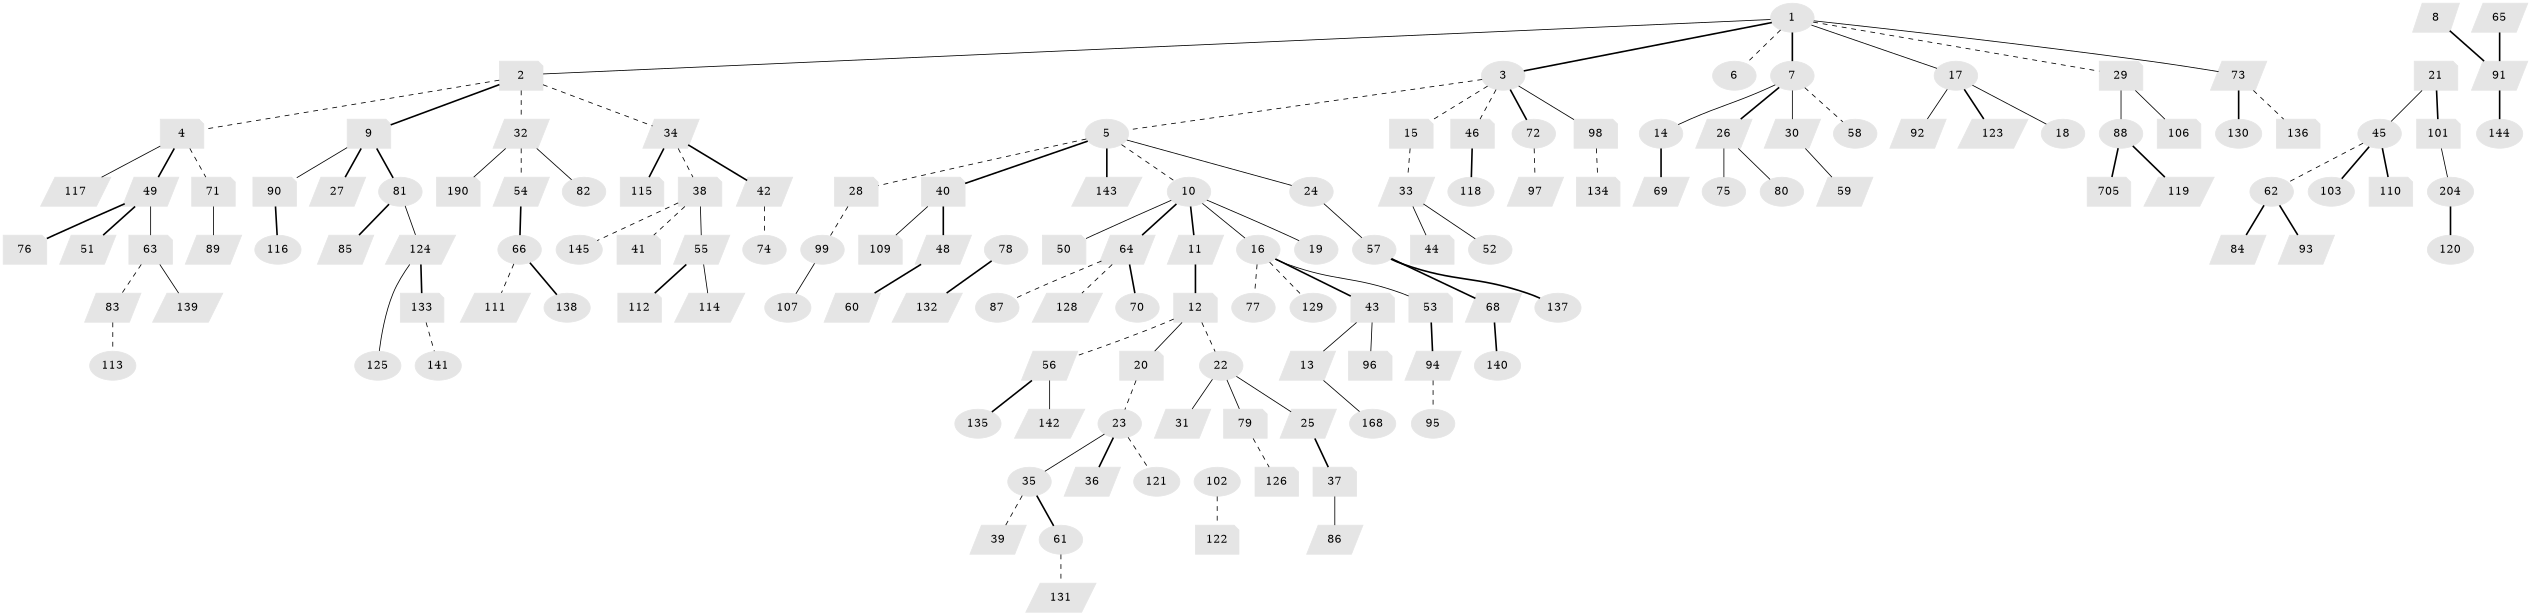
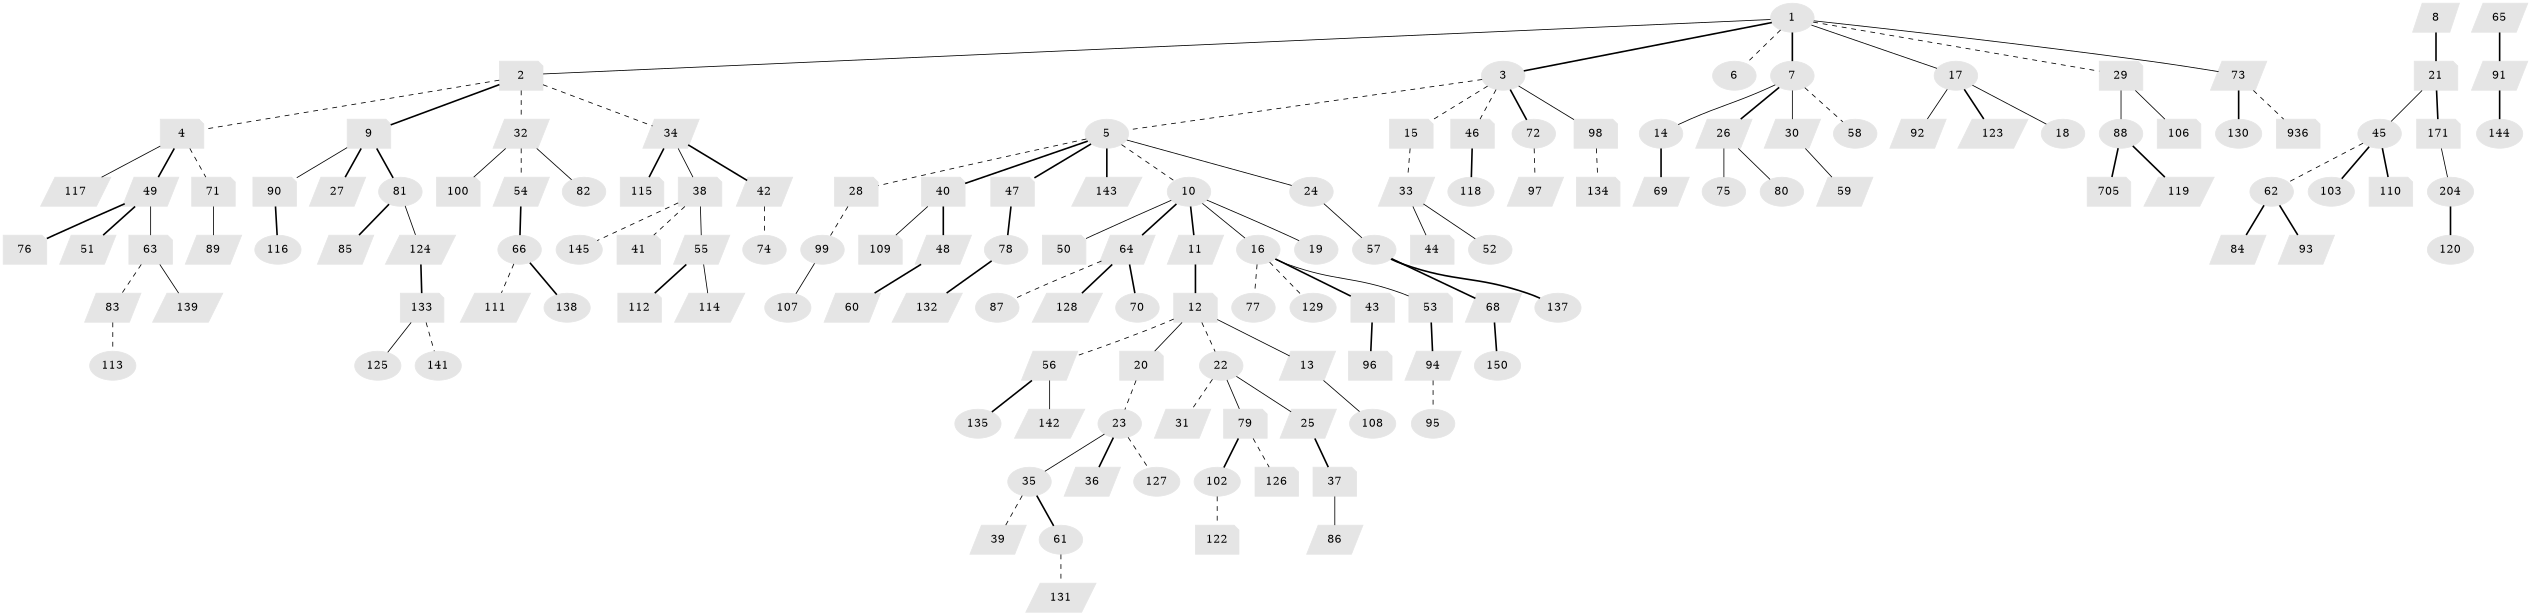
(2467, 46) -> (2436, 47)
(2298, 134) -> (2298, 134)
(2438, 134) -> (2438, 134)
(686, 163) -> (686, 163)
(458, 192) -> (458, 192)
none -> (1013, 192)
(1097, 279) -> (1097, 279)
(389, 306) -> (399, 337)
(1340, 337) -> (1253, 338)
(1371, 337) -> (1371, 337)
(1498, 366) -> (1498, 366)
(1202, 394) -> (1202, 394)
(1373, 424) -> (1373, 424)
none -> (1231, 453)
(1157, 482) -> (1157, 482)
